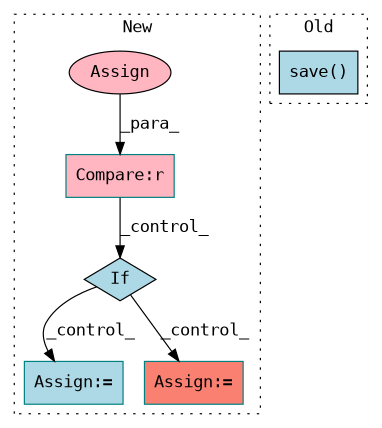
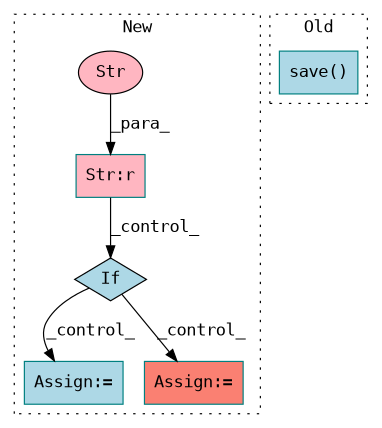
(120, 73) -> (111, 73)
(319, 73) -> (319, 73)
(120, 176) -> (111, 176)
